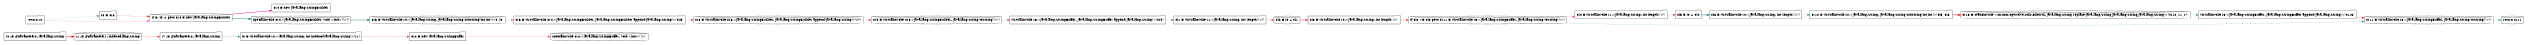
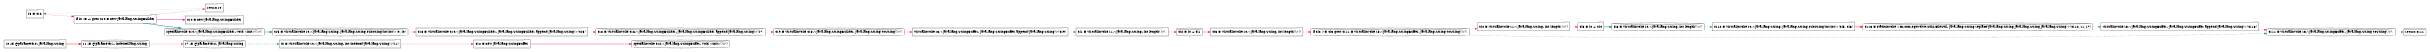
(1756, 15) -> (1658, 27)
(191, 18) -> (115, 19)
(96, 22) -> (177, 12)
(150, 37) -> (165, 44)
(191, 37) -> (214, 44)
(507, 37) -> (580, 44)
